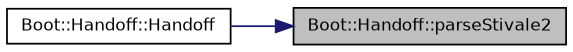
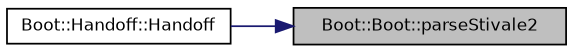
(430, 26) -> (430, 26)
